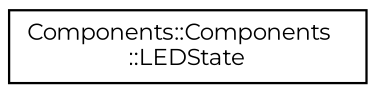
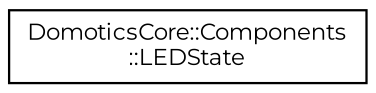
(188, 47) -> (188, 47)
